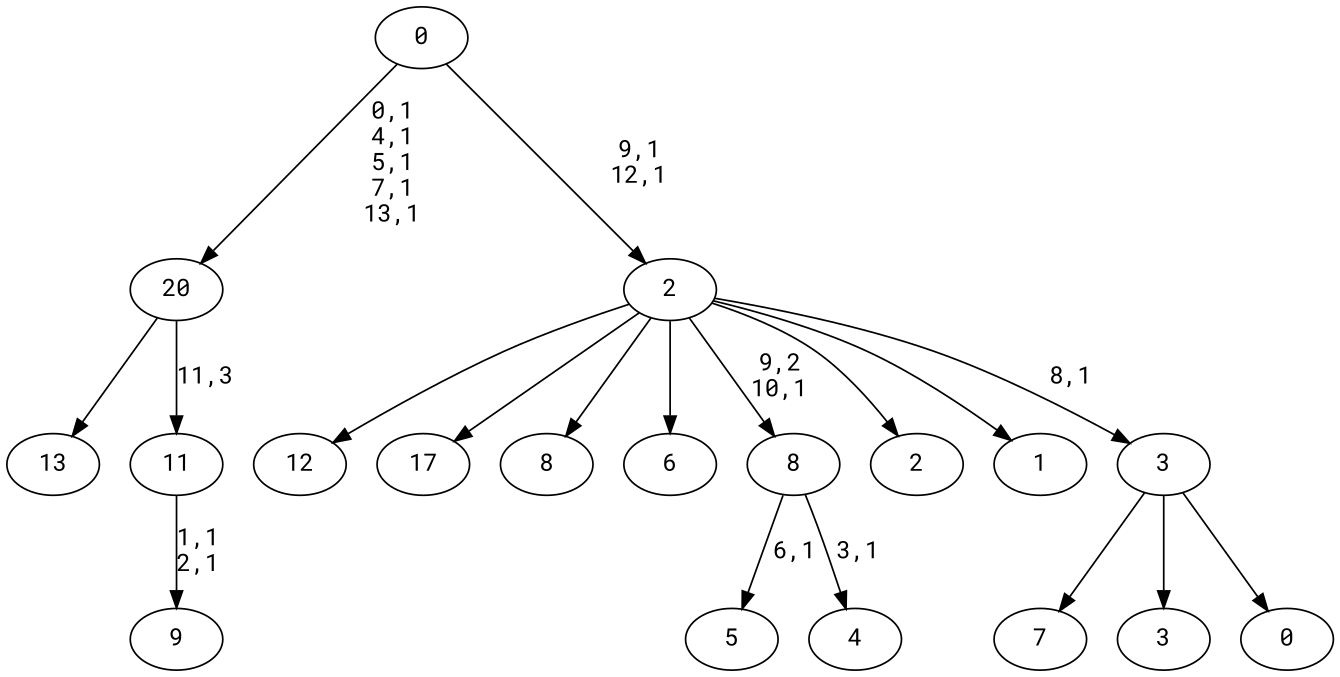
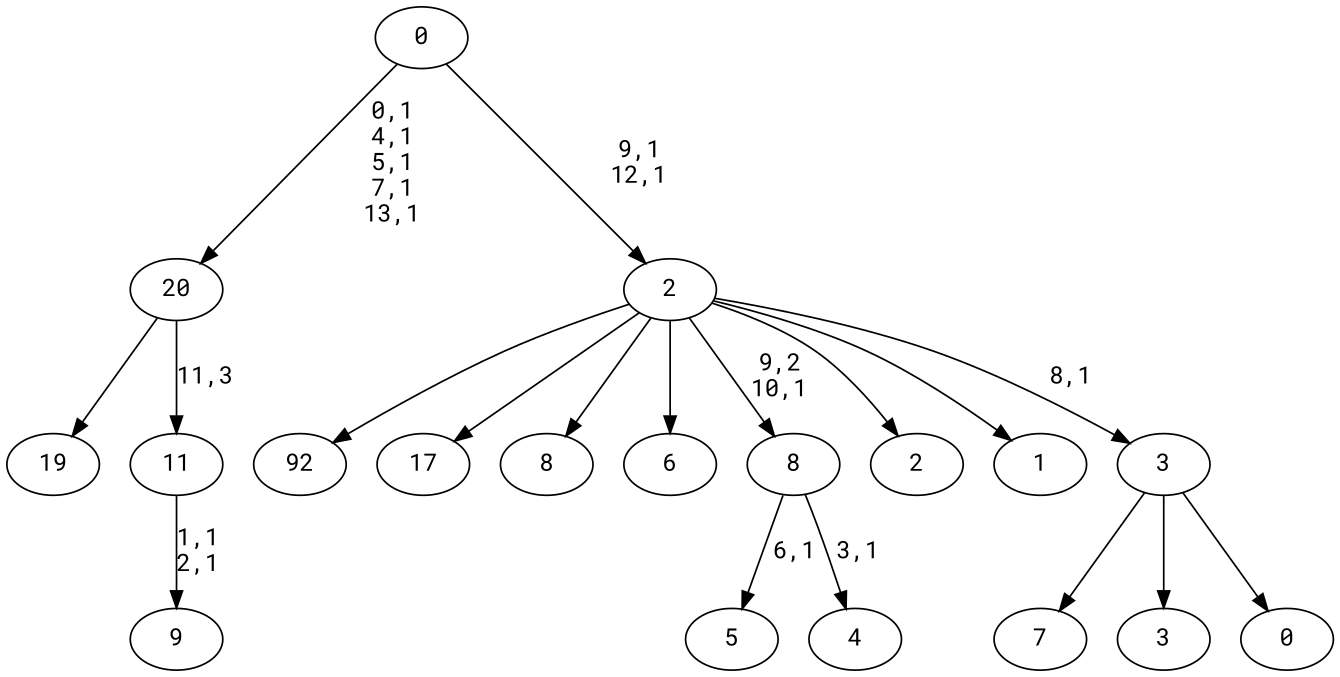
(53, 464) -> (53, 464)
(300, 464) -> (300, 464)
